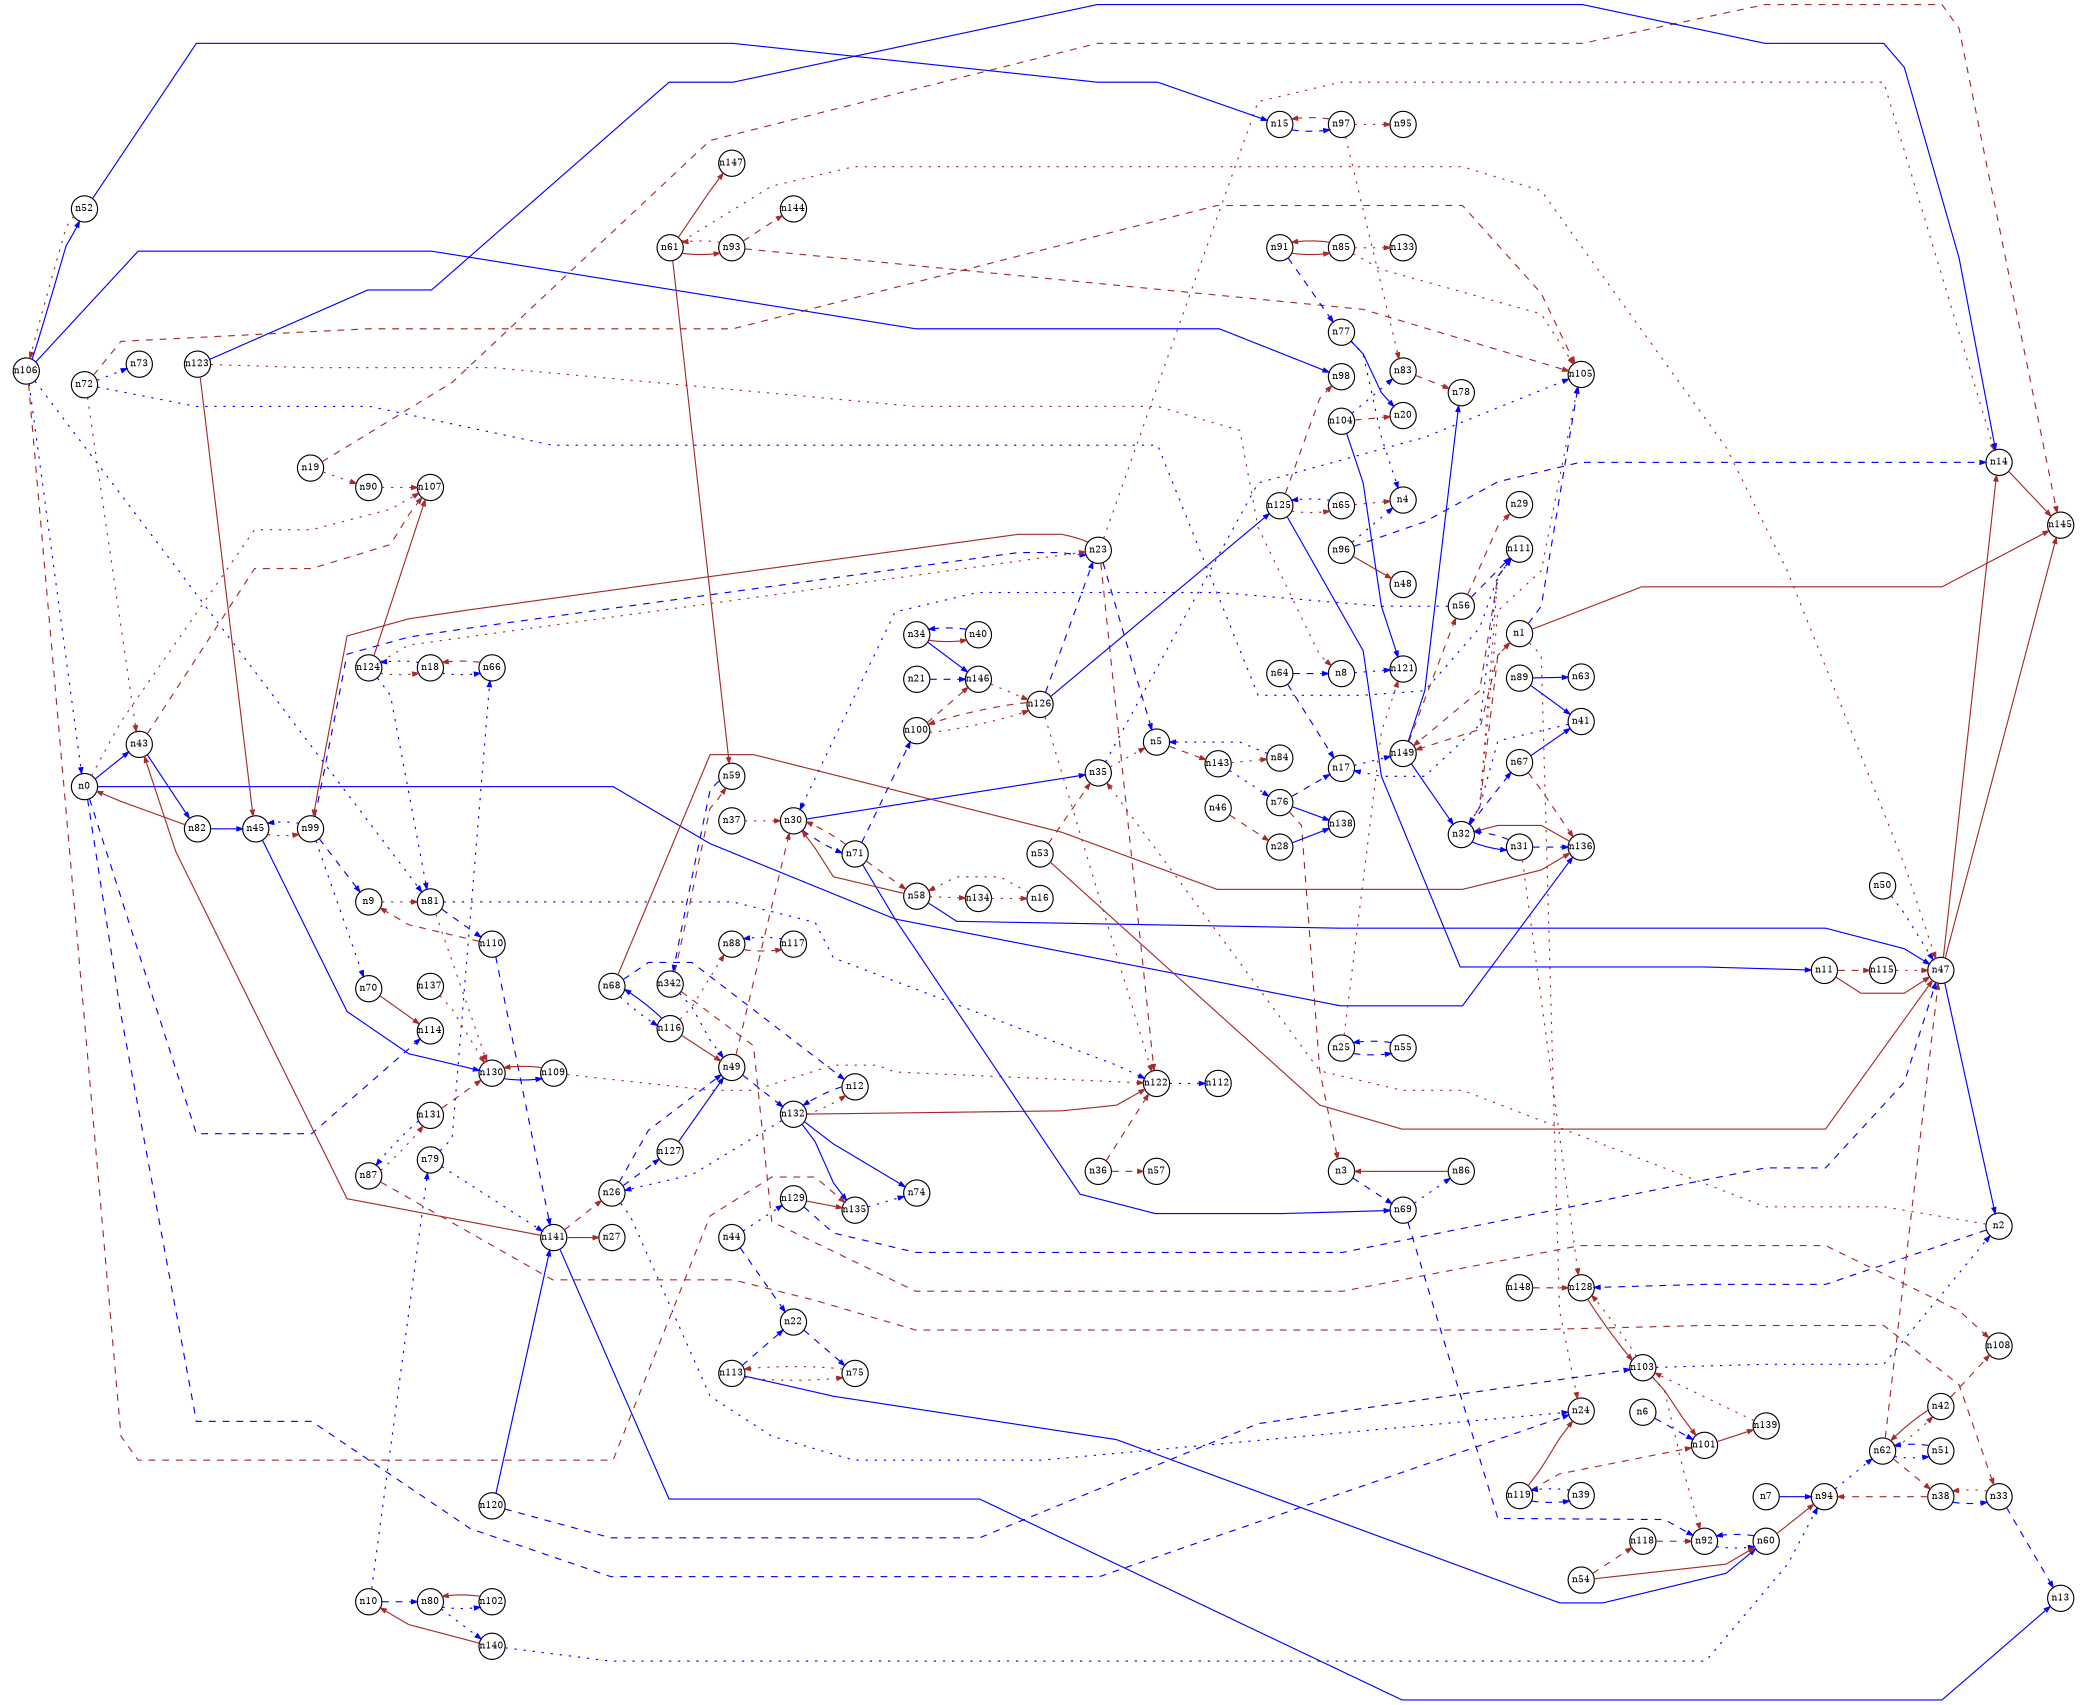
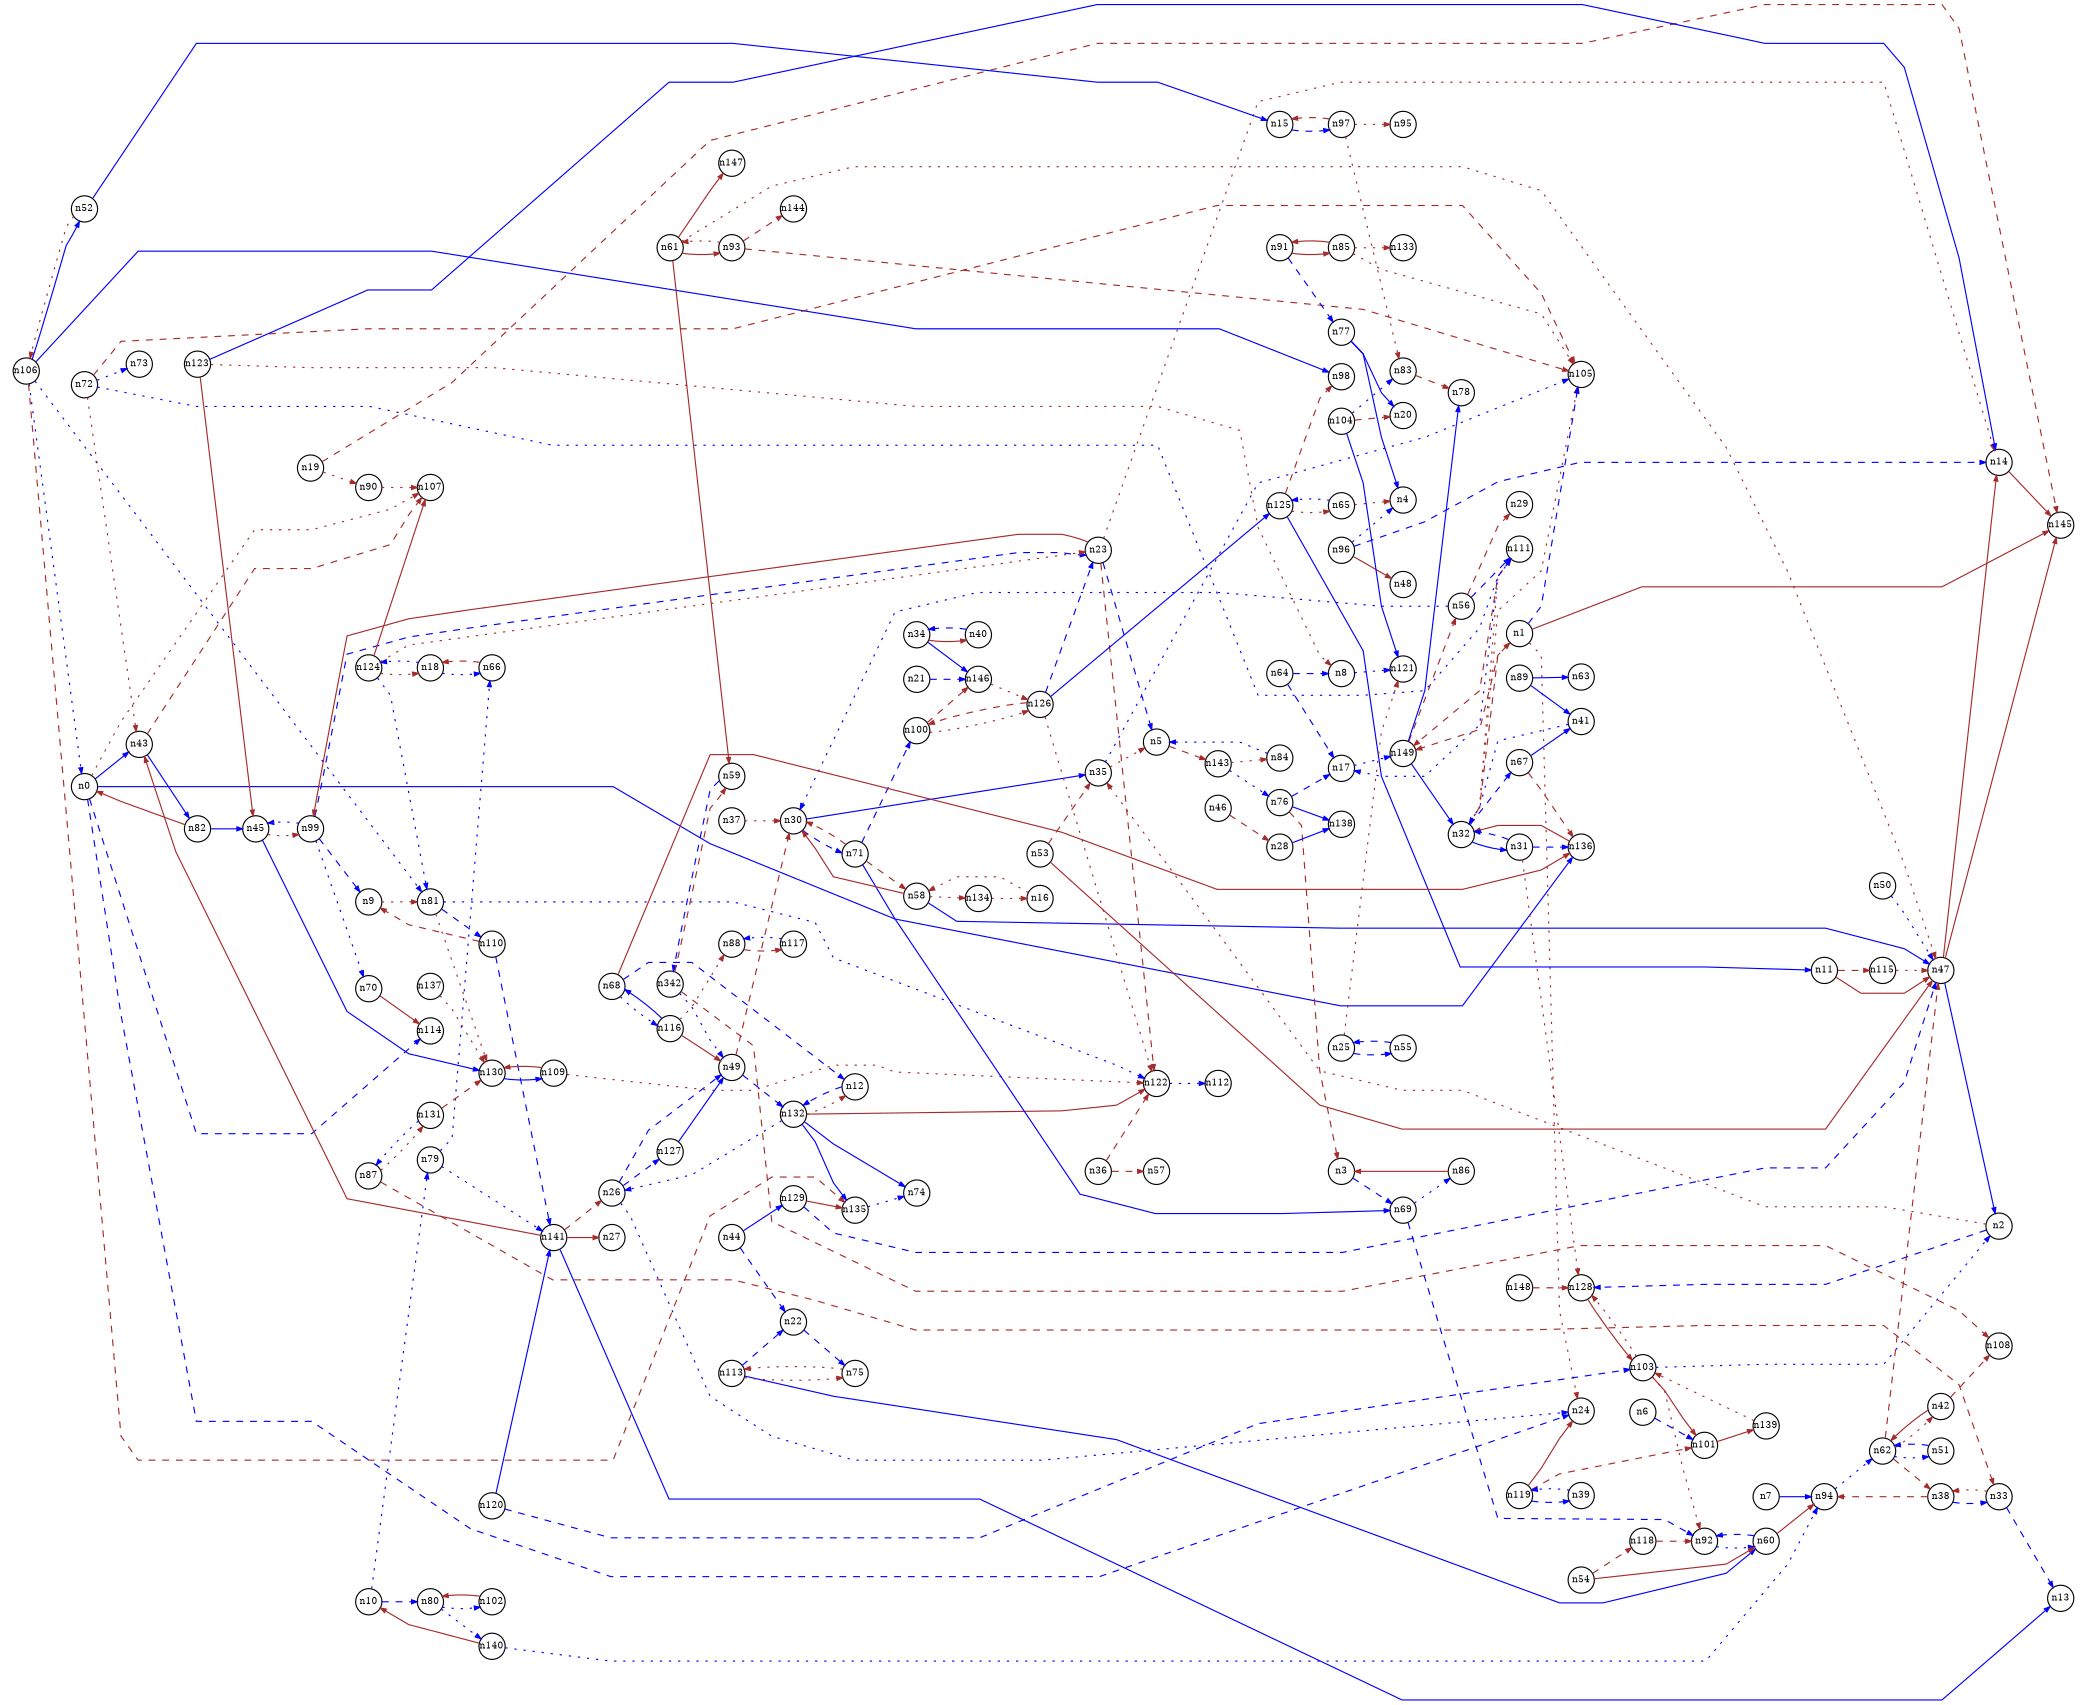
(1376, 411) -> (1376, 411)
(760, 1220) -> (760, 1220)
